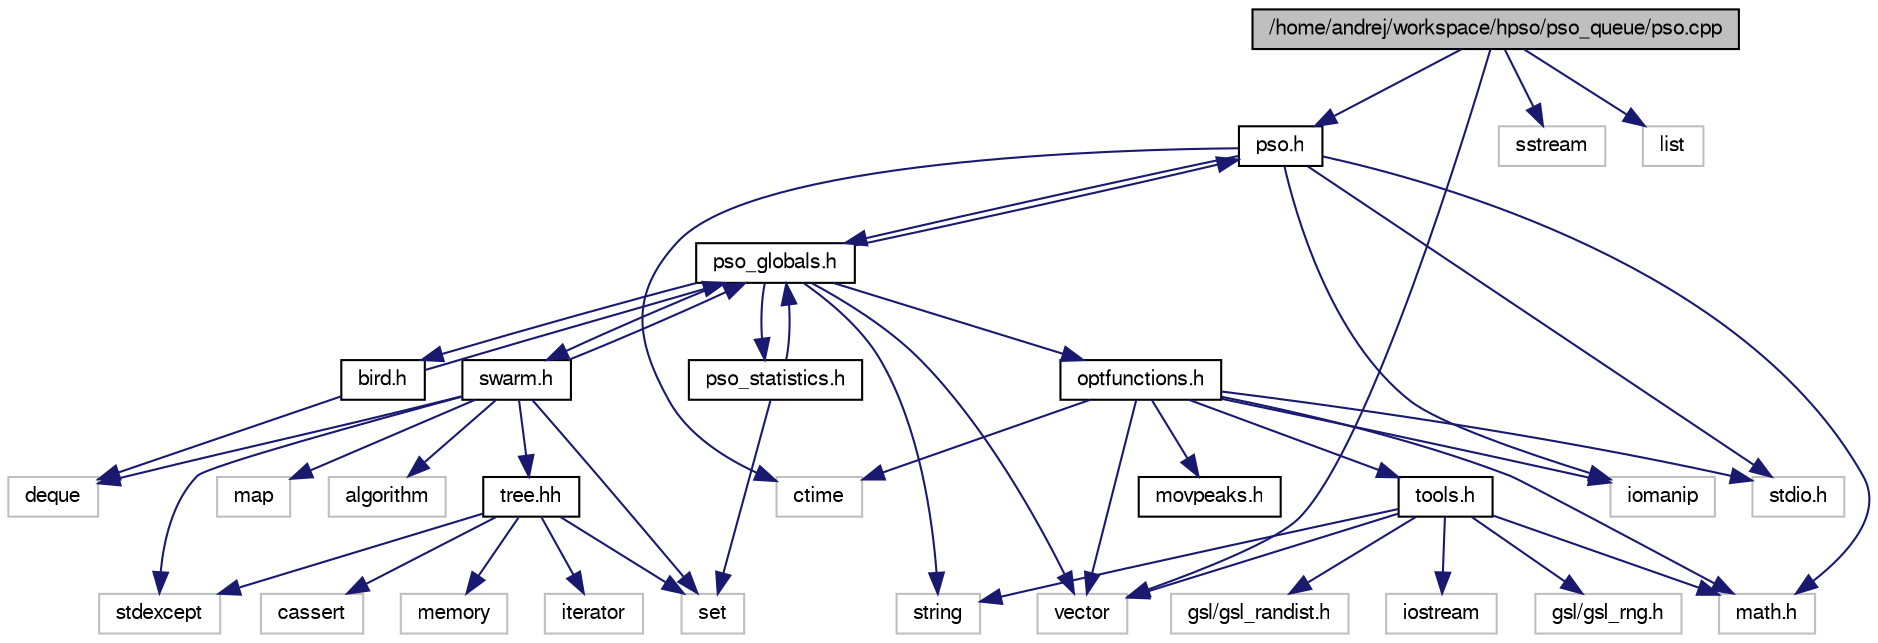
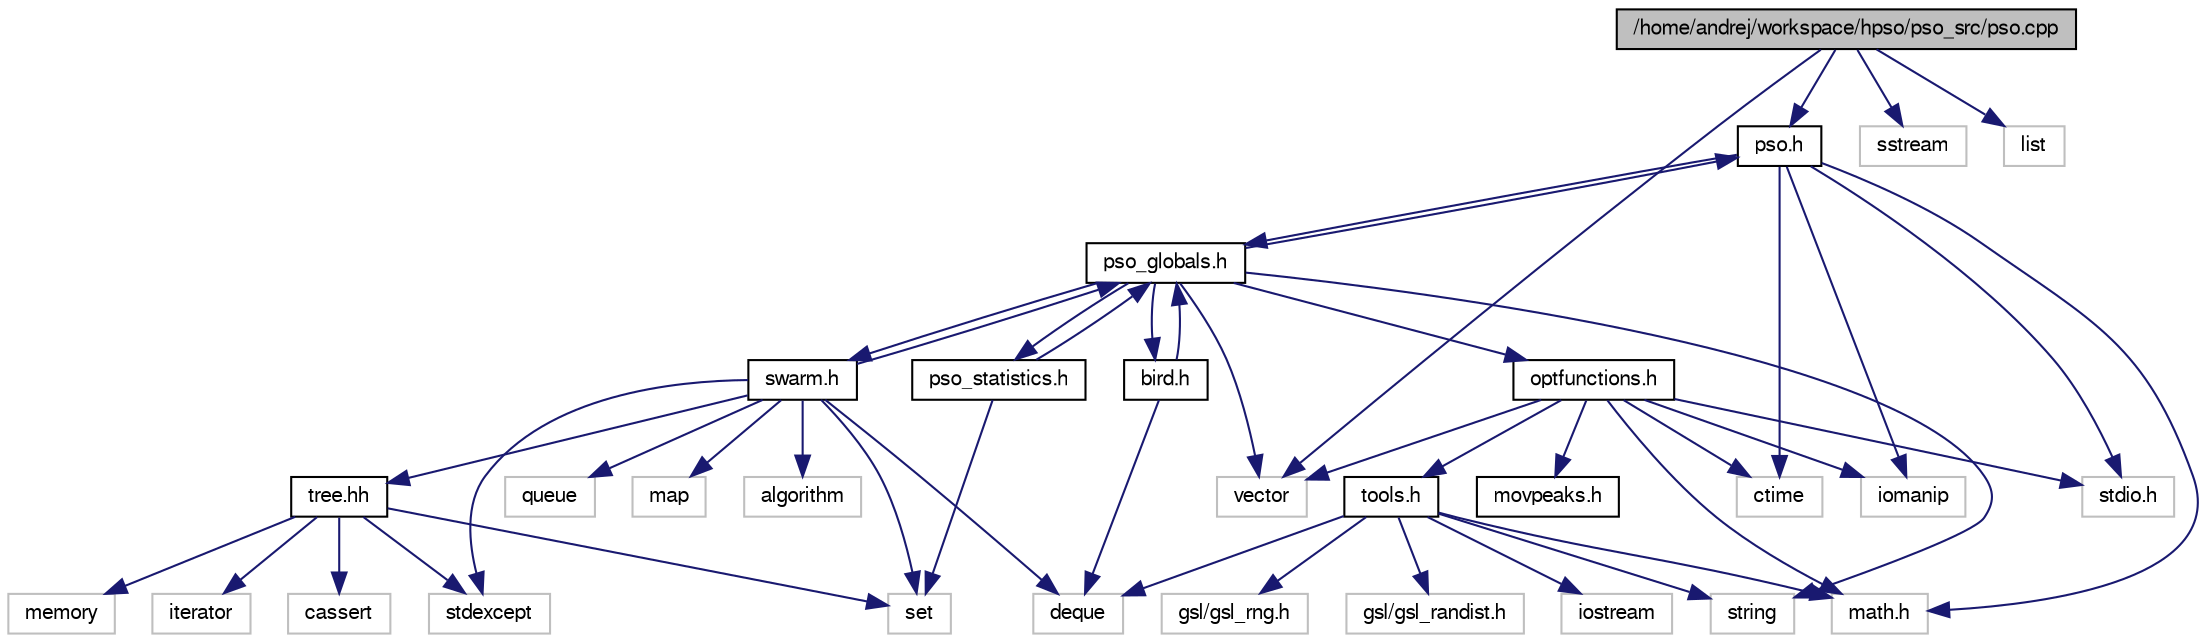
(1496, 29) -> (1846, 29)
none -> (550, 497)
(1273, 553) -> (1243, 552)
